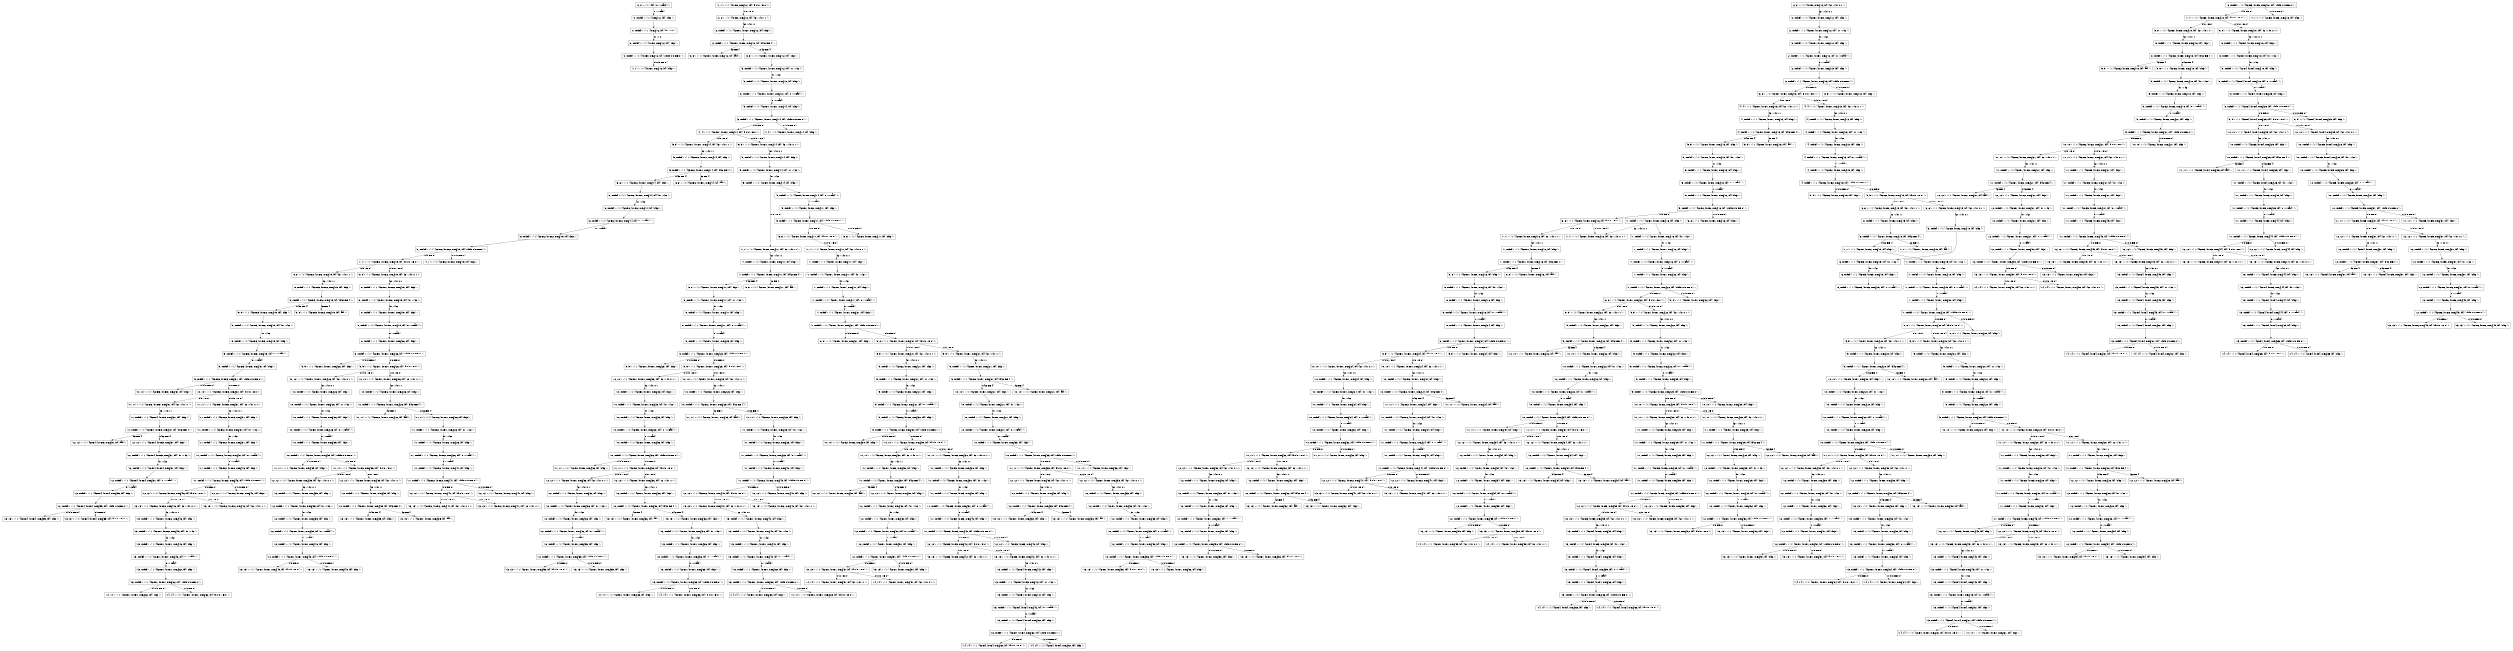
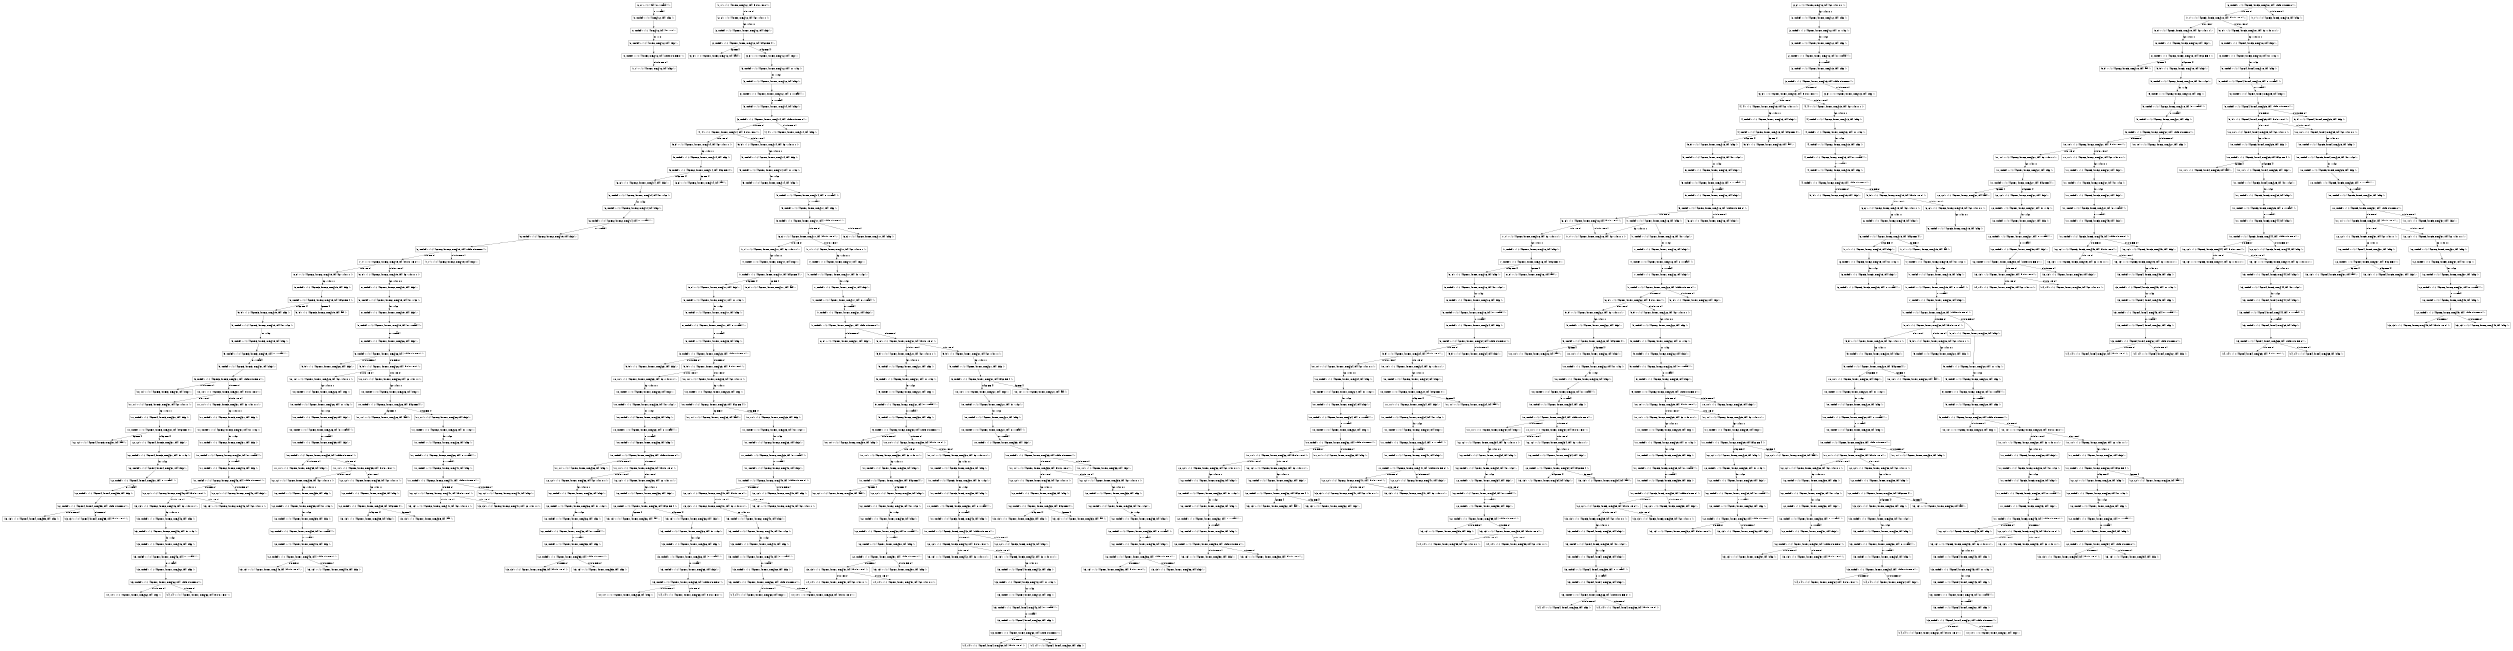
(770, 215) -> (790, 243)
(1936, 255) -> (1869, 255)
(1956, 360) -> (1974, 349)
